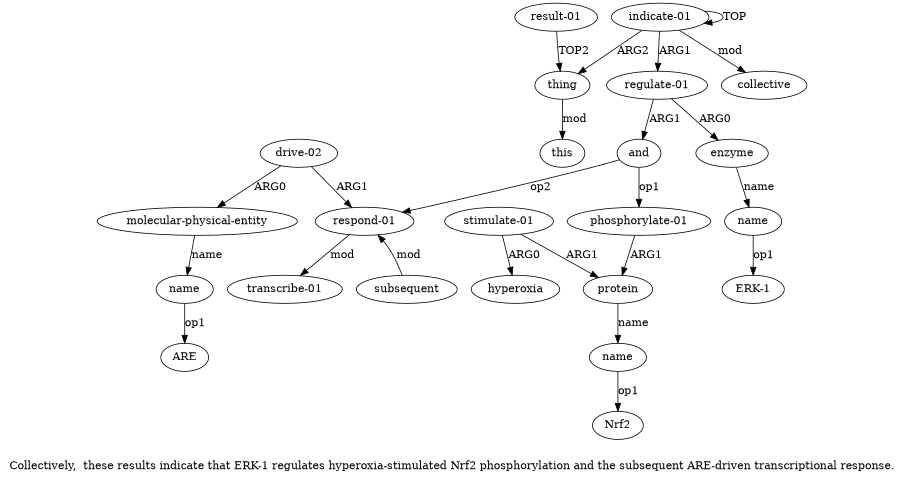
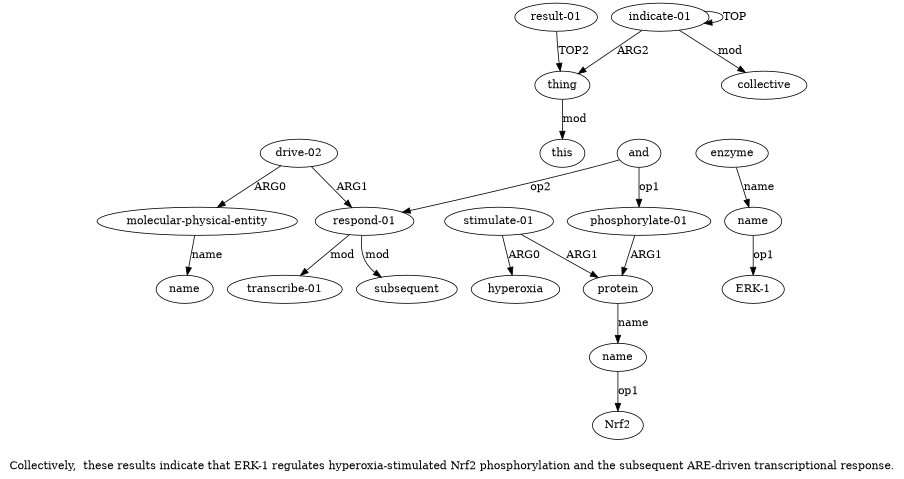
(657, 85) -> none
(394, 257) -> (363, 256)
(185, 357) -> none
